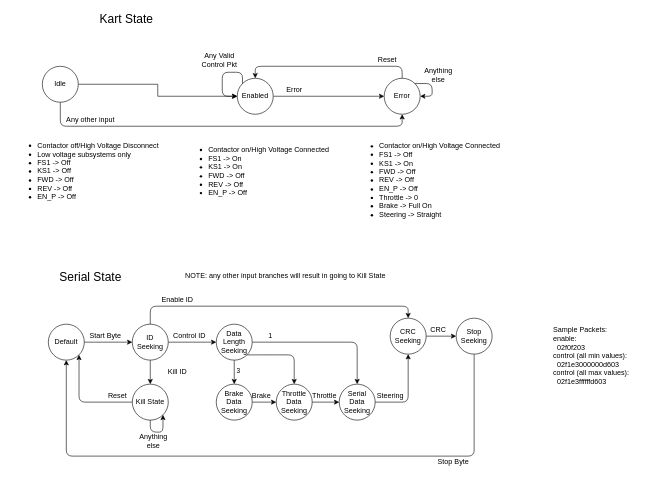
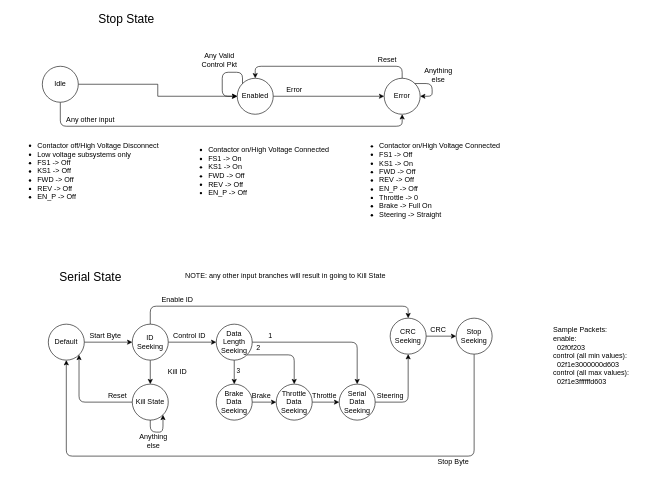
(127, 18) -> (127, 18)
none -> (258, 348)
